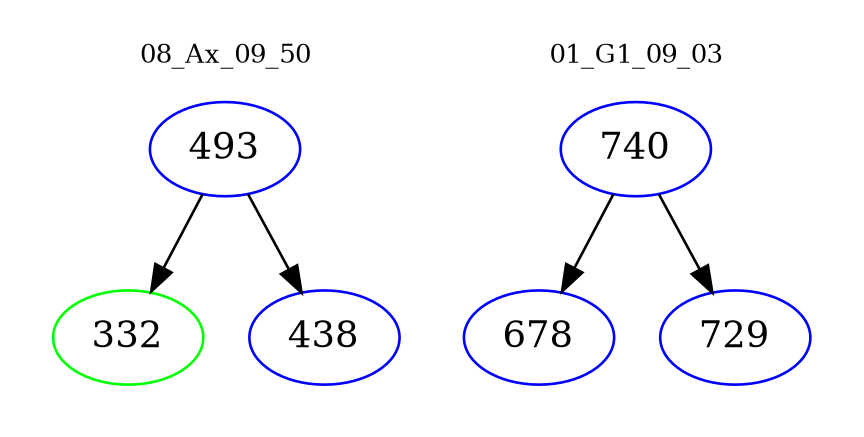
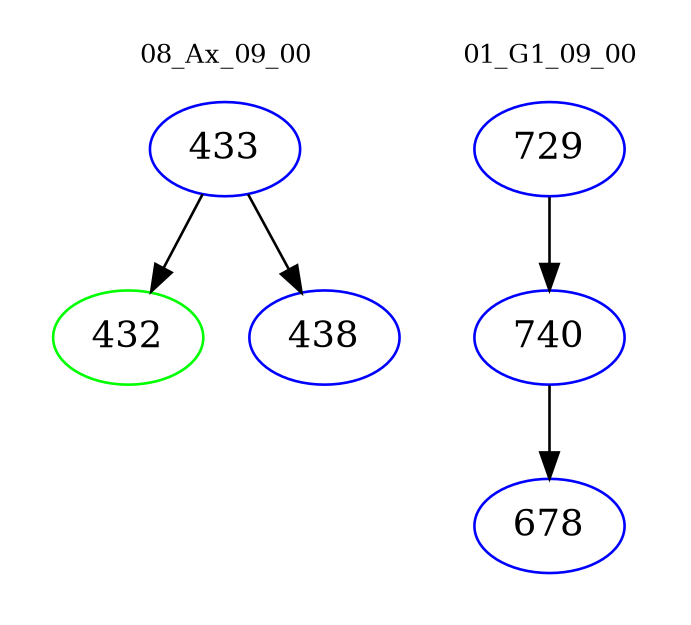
(226, 56) -> (226, 56)
(637, 56) -> (551, 56)
(225, 149) -> (225, 149)
(679, 232) -> (550, 231)
(128, 338) -> (128, 338)
